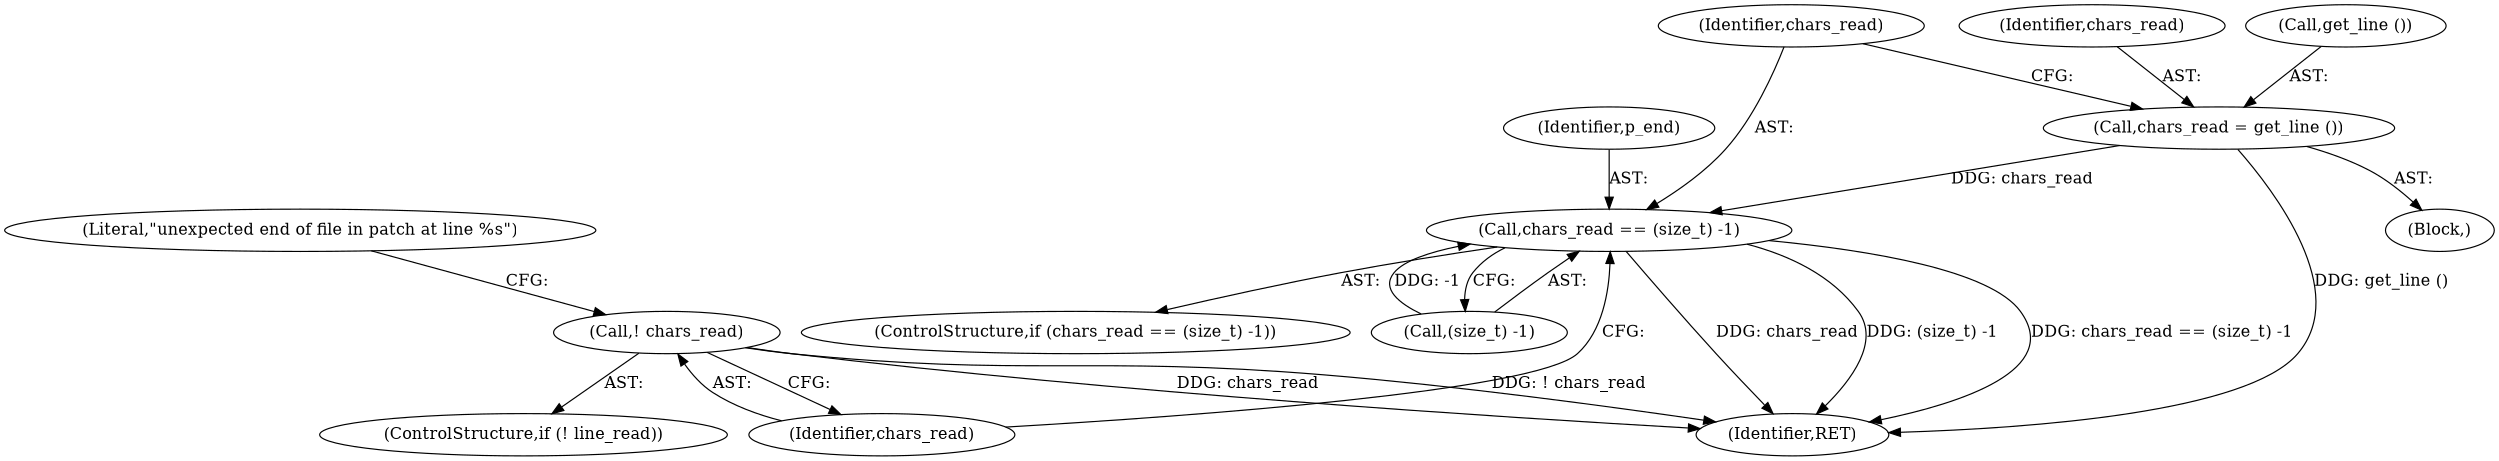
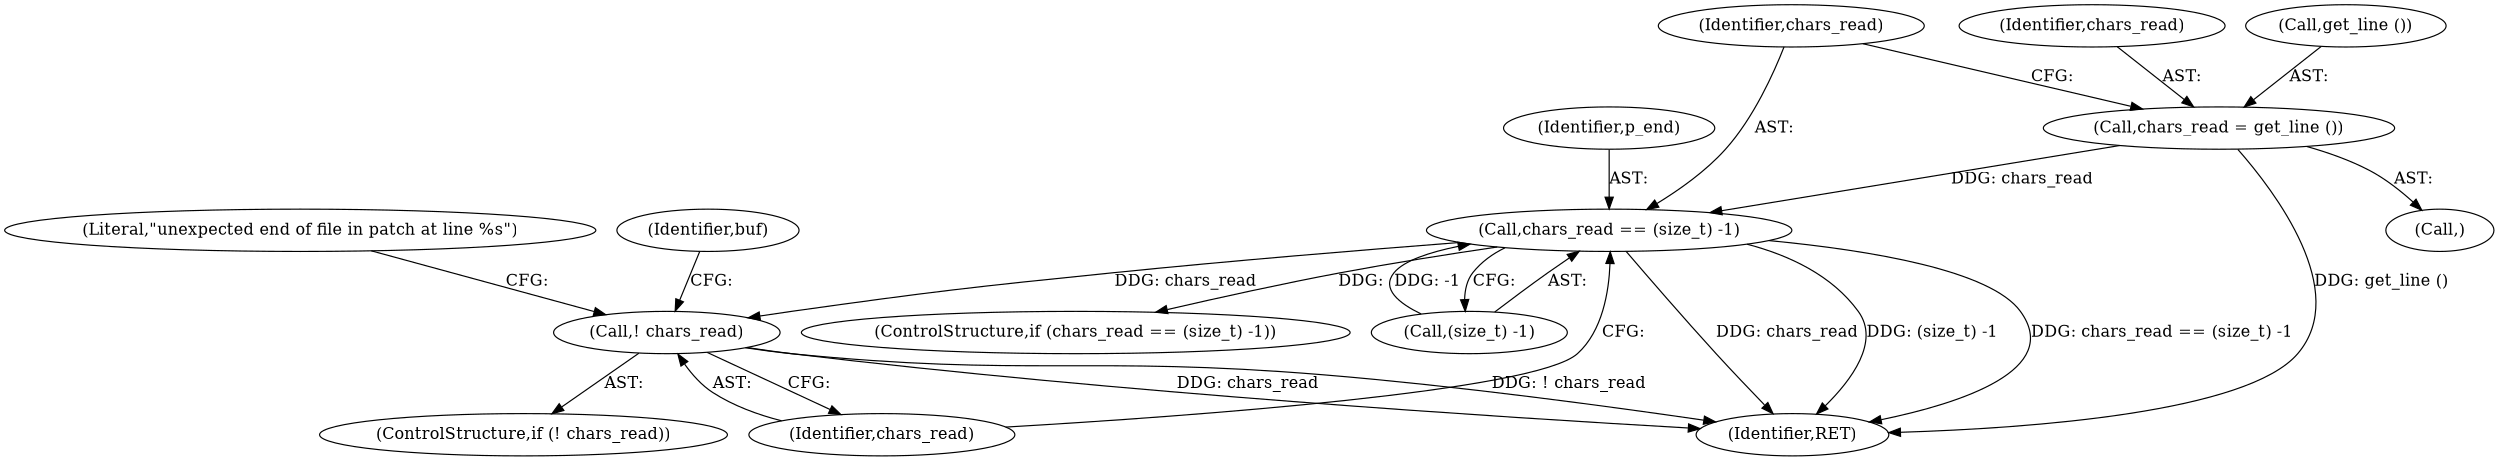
none -> (708, 230)
(2440, 230) -> (2440, 230)
none -> (1109, 273)
(1364, 281) -> (1364, 281)
(523, 435) -> (523, 435)
